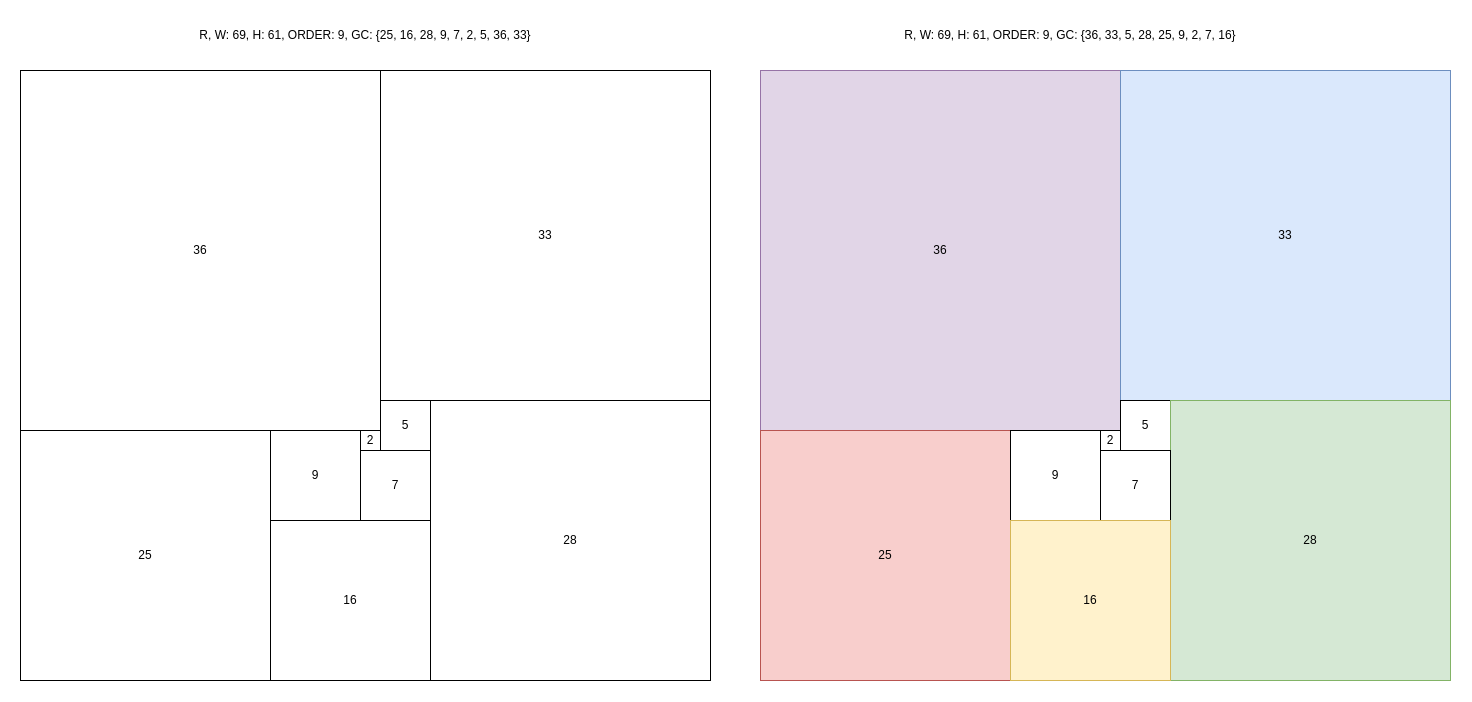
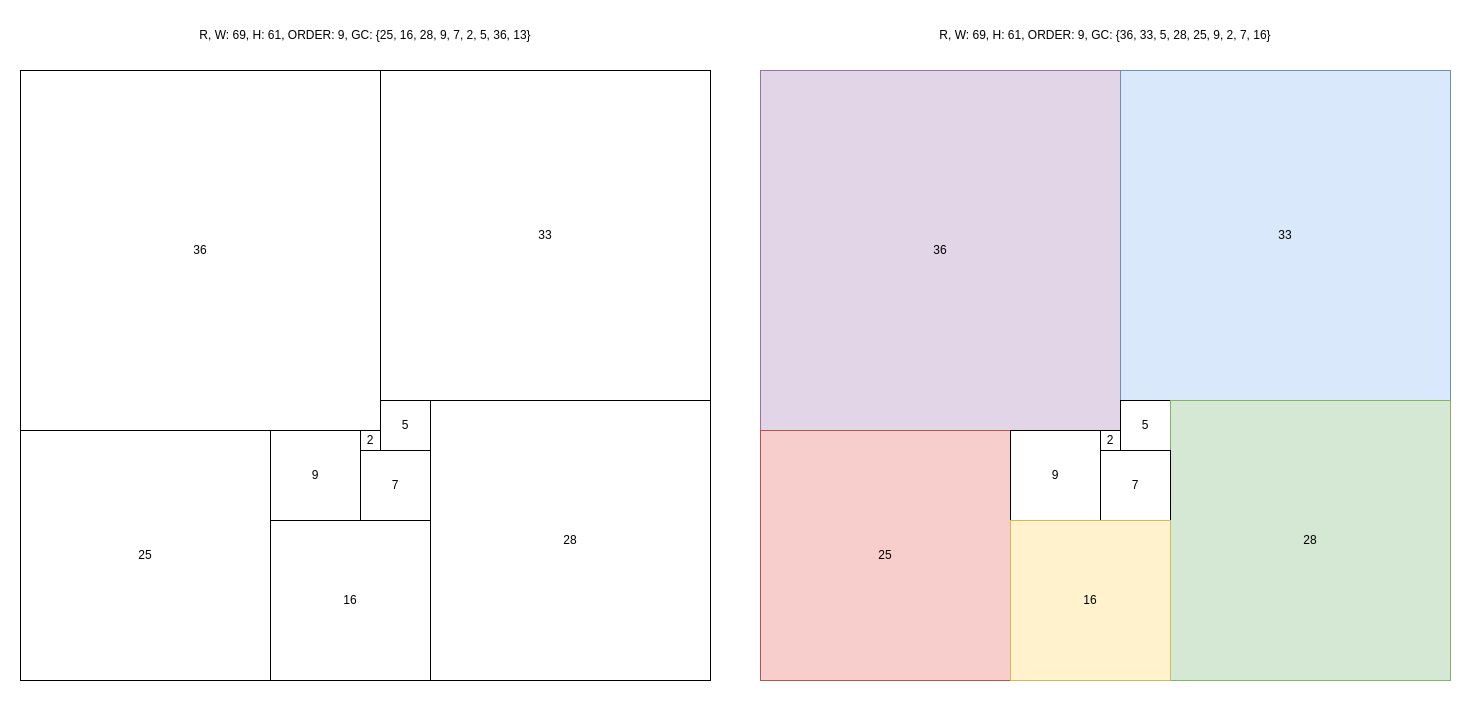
(366, 36) -> (366, 36)
(1071, 36) -> (1106, 36)
